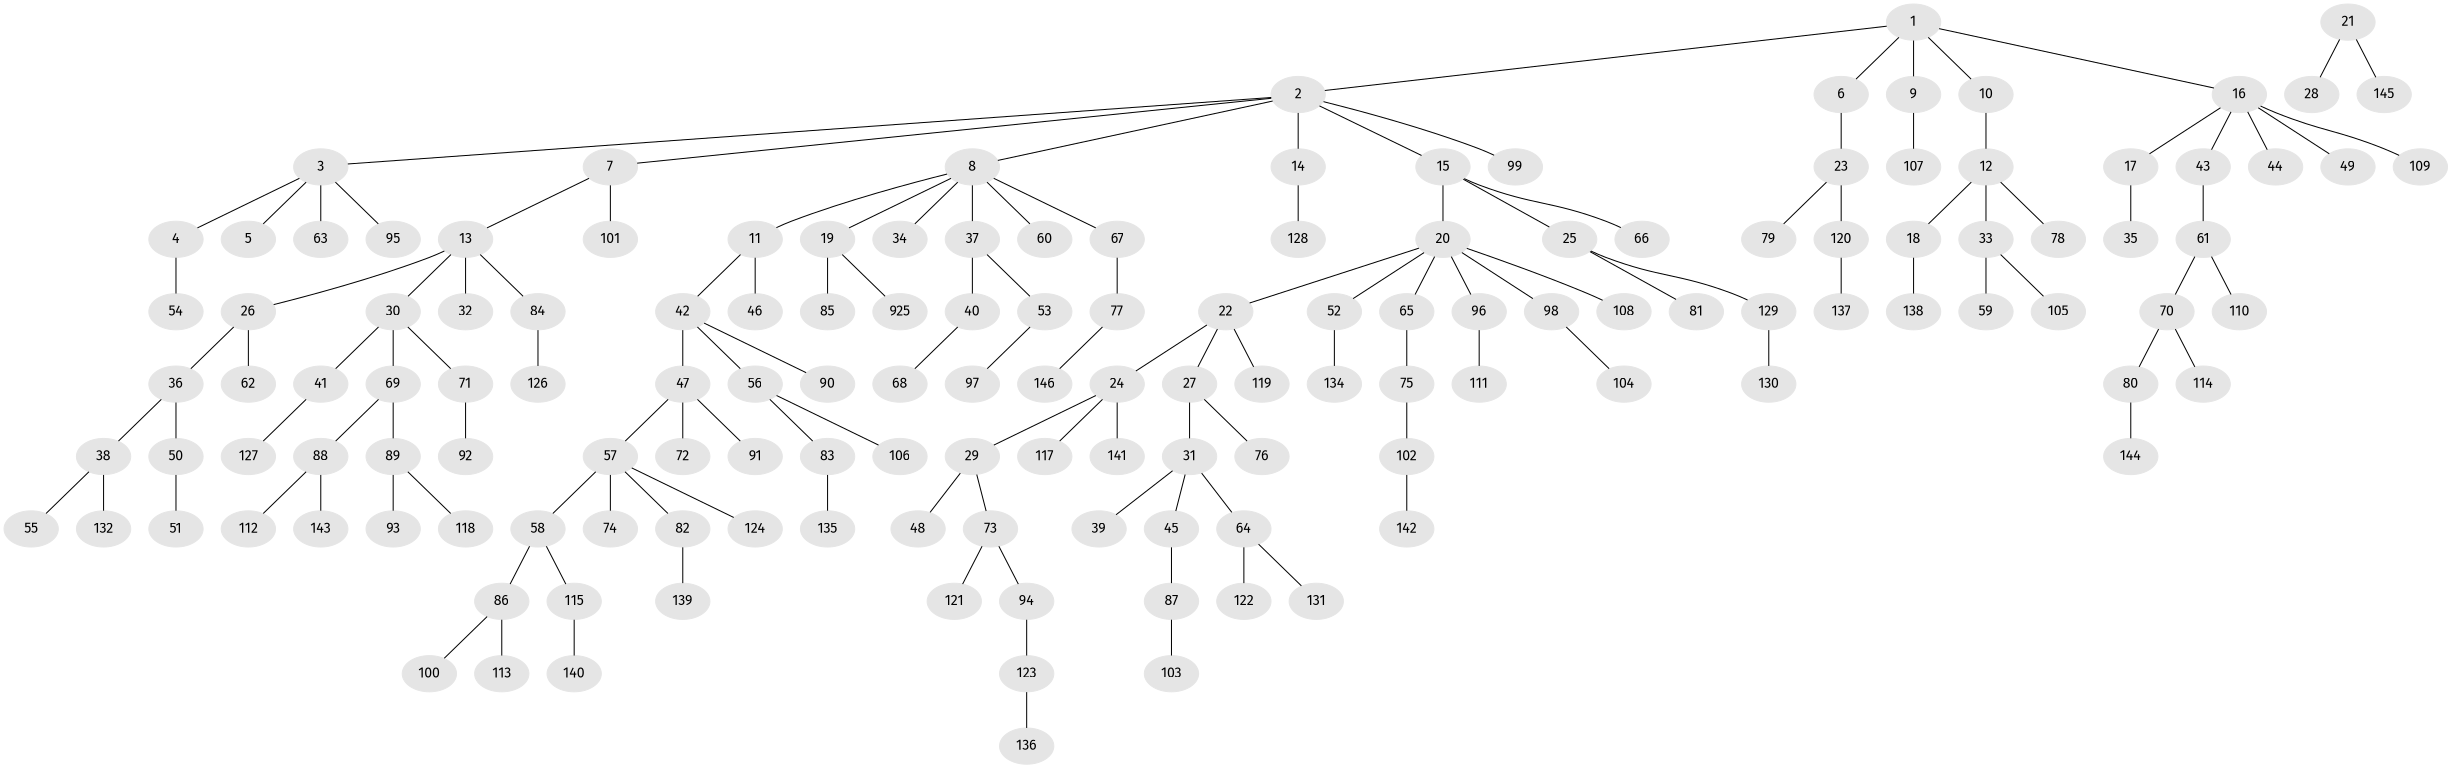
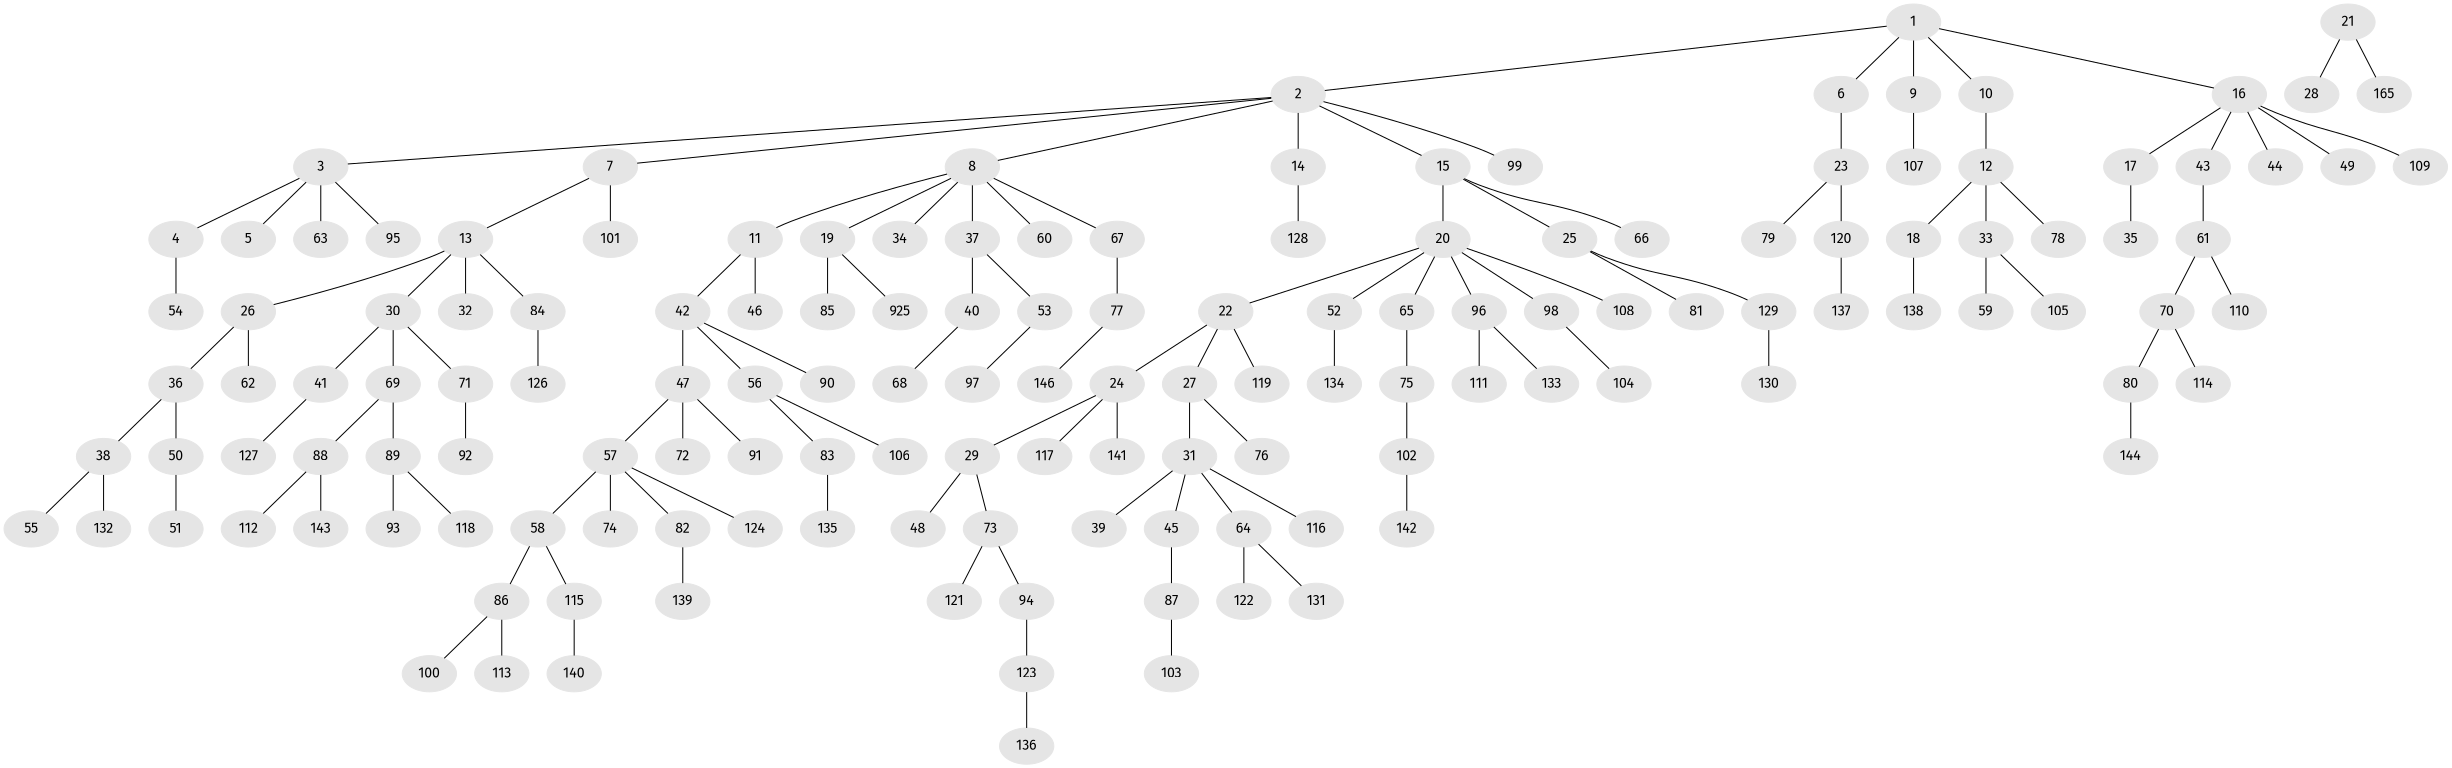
(2384, 95) -> (2384, 95)
none -> (1552, 384)
none -> (1316, 529)
